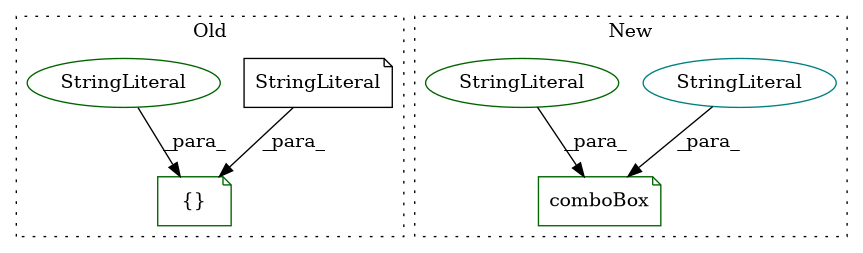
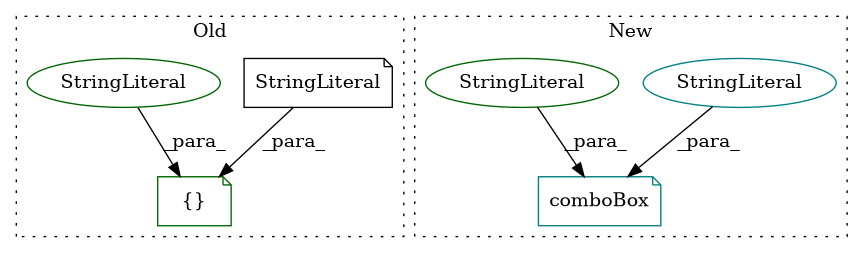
(600, 201) -> (600, 201)
